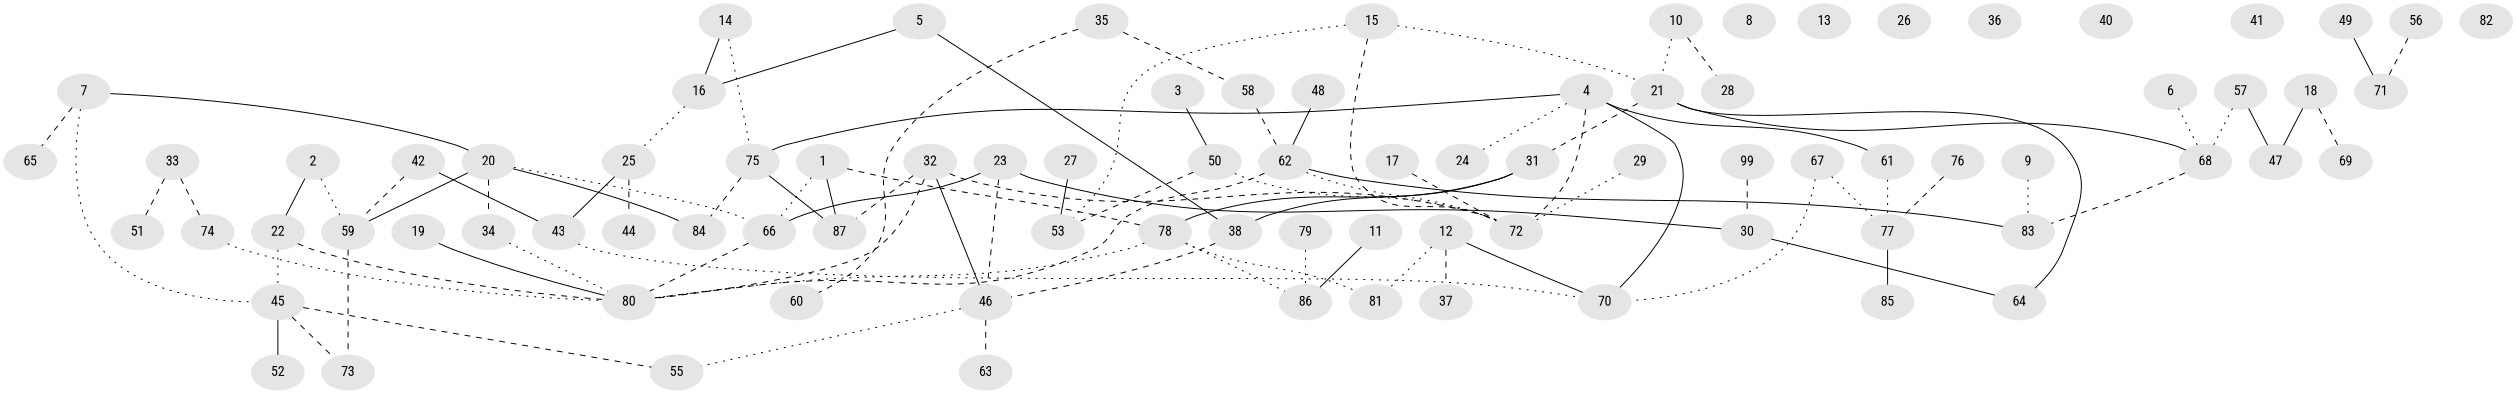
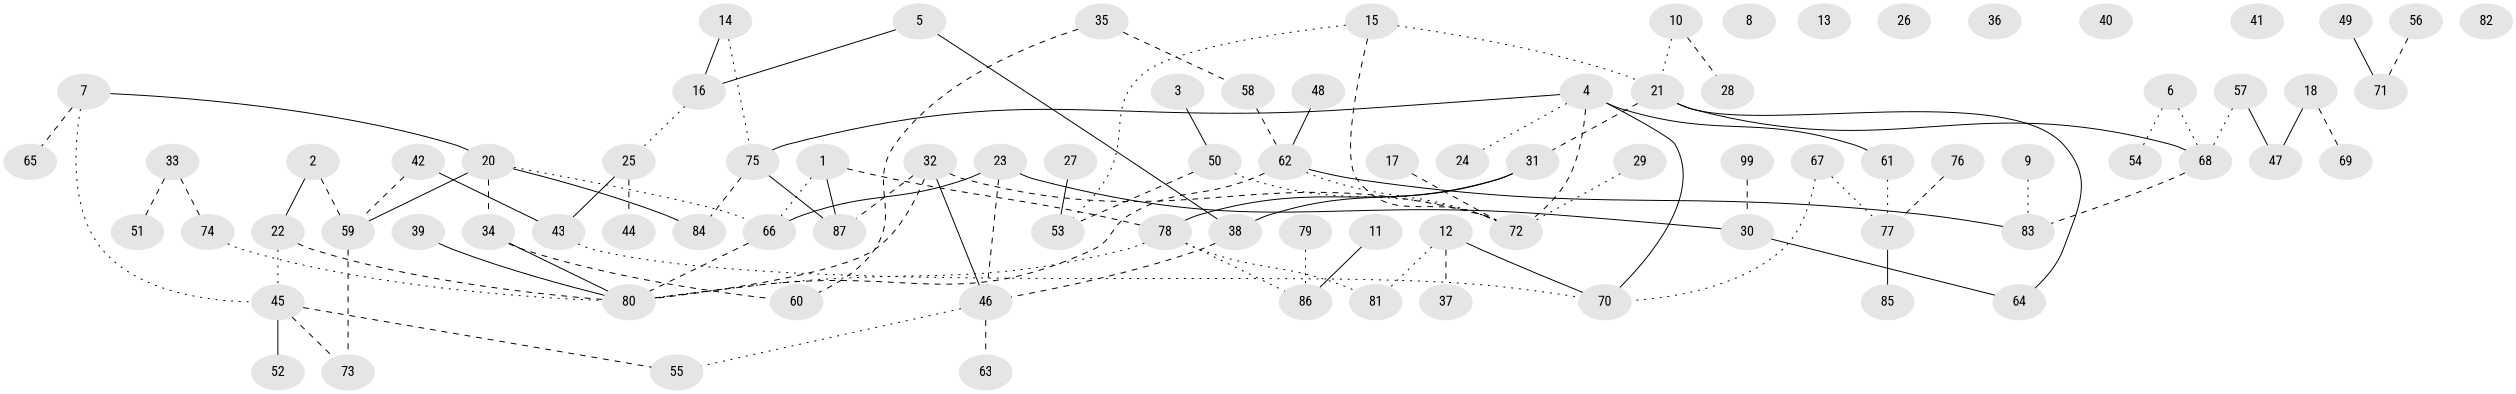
none -> (2135, 162)
(331, 197) -> (331, 197)
(418, 232) -> (418, 232)
(559, 267) -> (559, 267)
none -> (638, 278)
